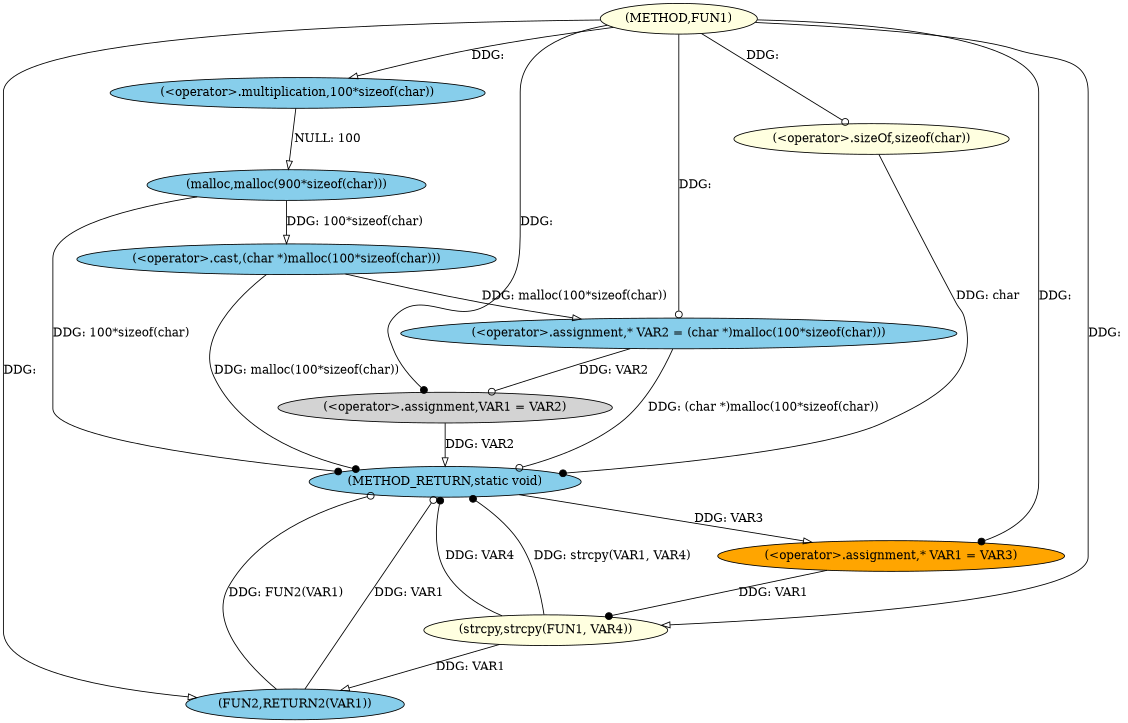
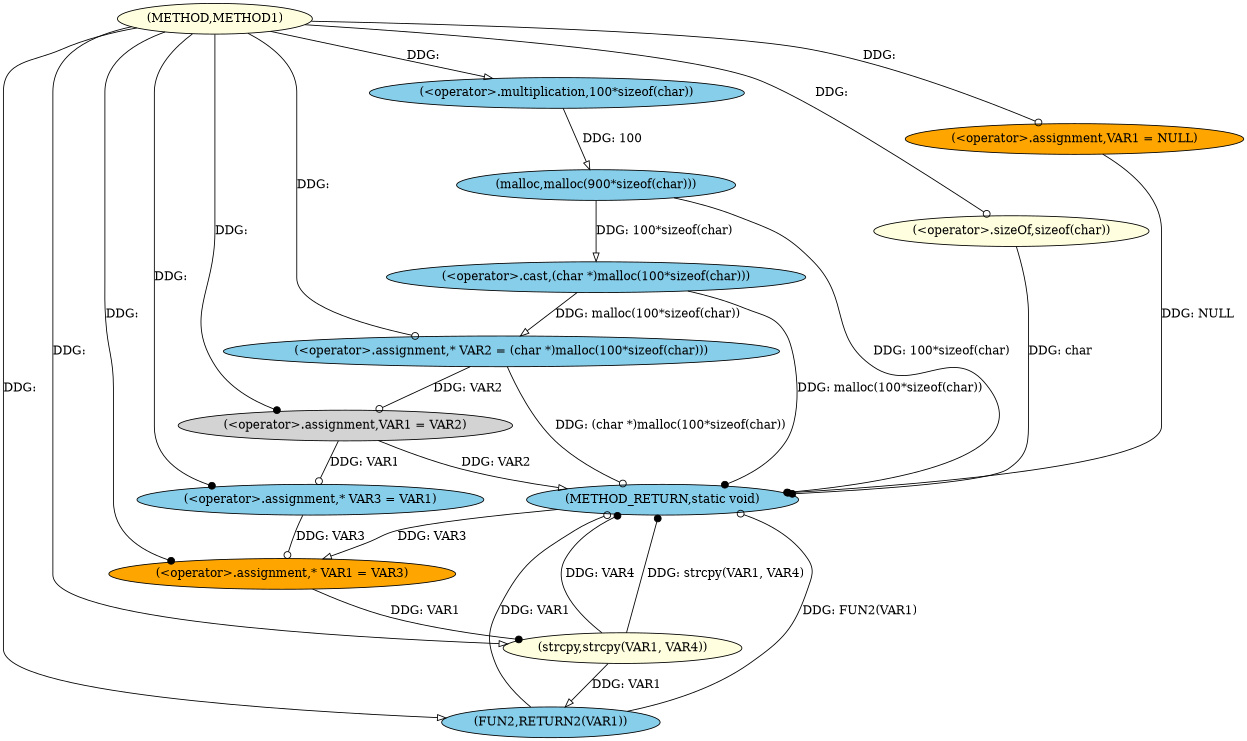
(679, 19) -> (215, 19)
(328, 139) -> (612, 139)
none -> (1074, 139)
none -> (310, 500)
(546, 630) -> (623, 648)
